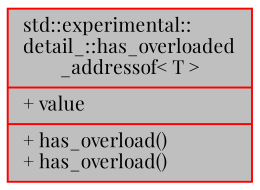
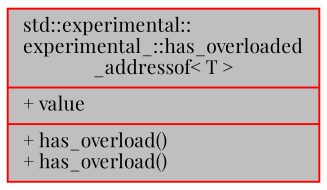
(130, 47) -> (164, 47)
